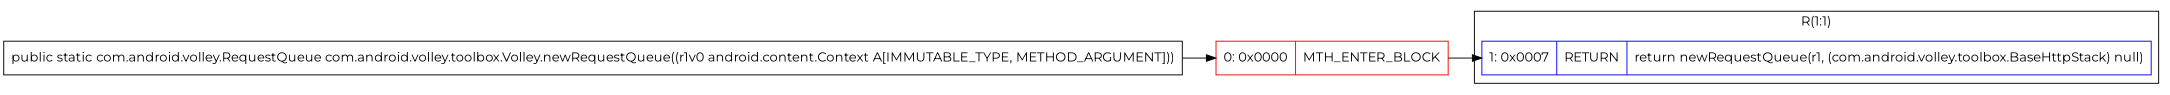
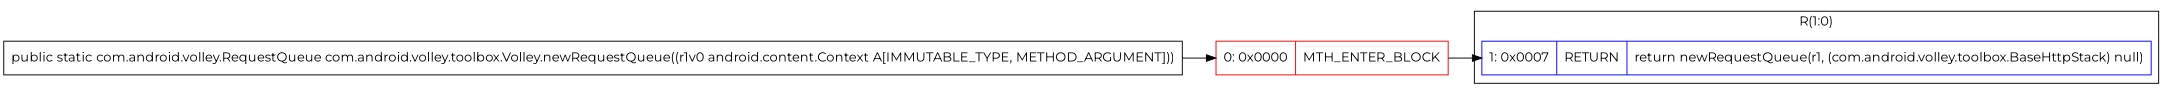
(1817, 22) -> (1817, 22)
